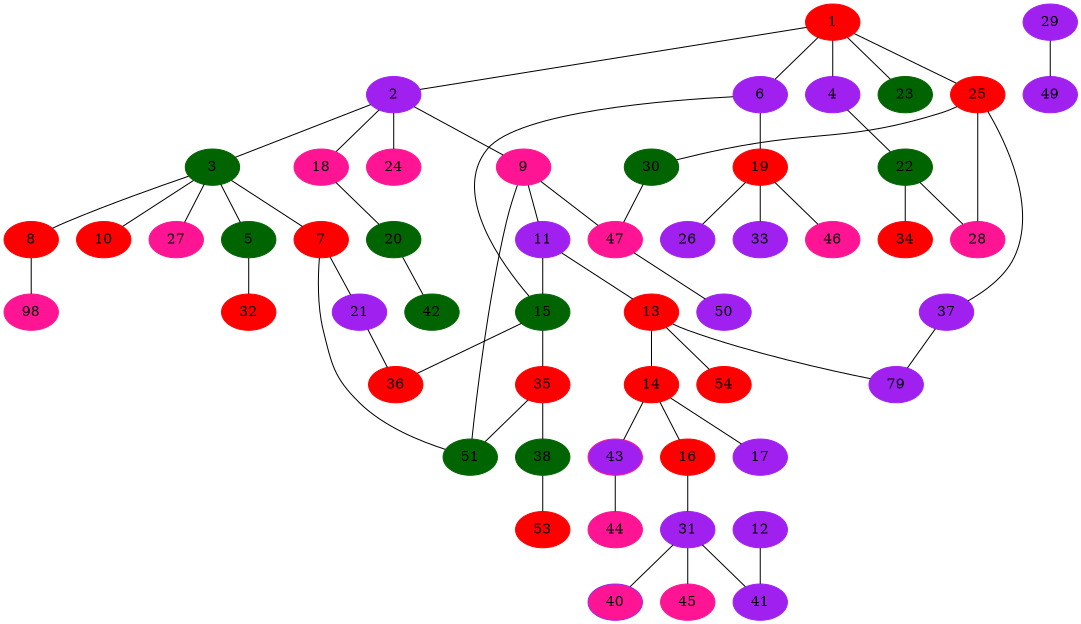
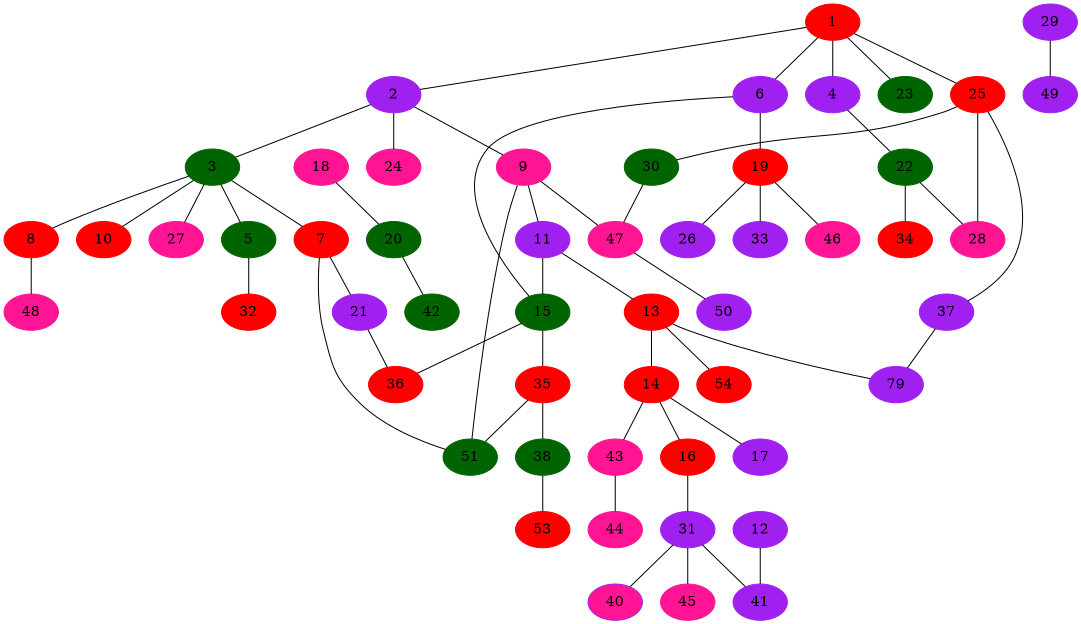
(358, 131) -> none
(31, 312) -> (31, 312)
(615, 457) -> (615, 457)
